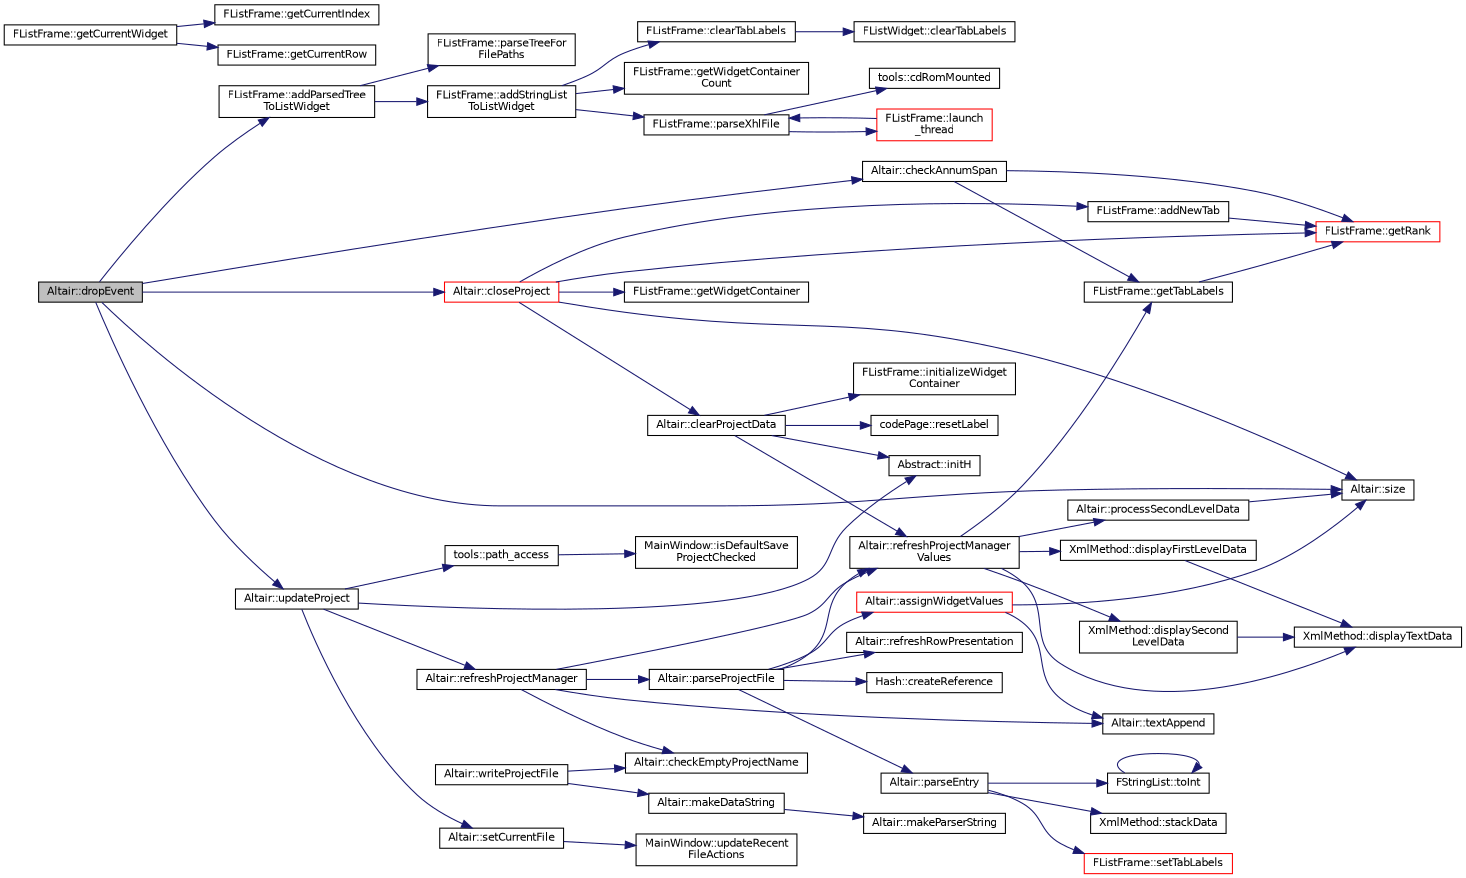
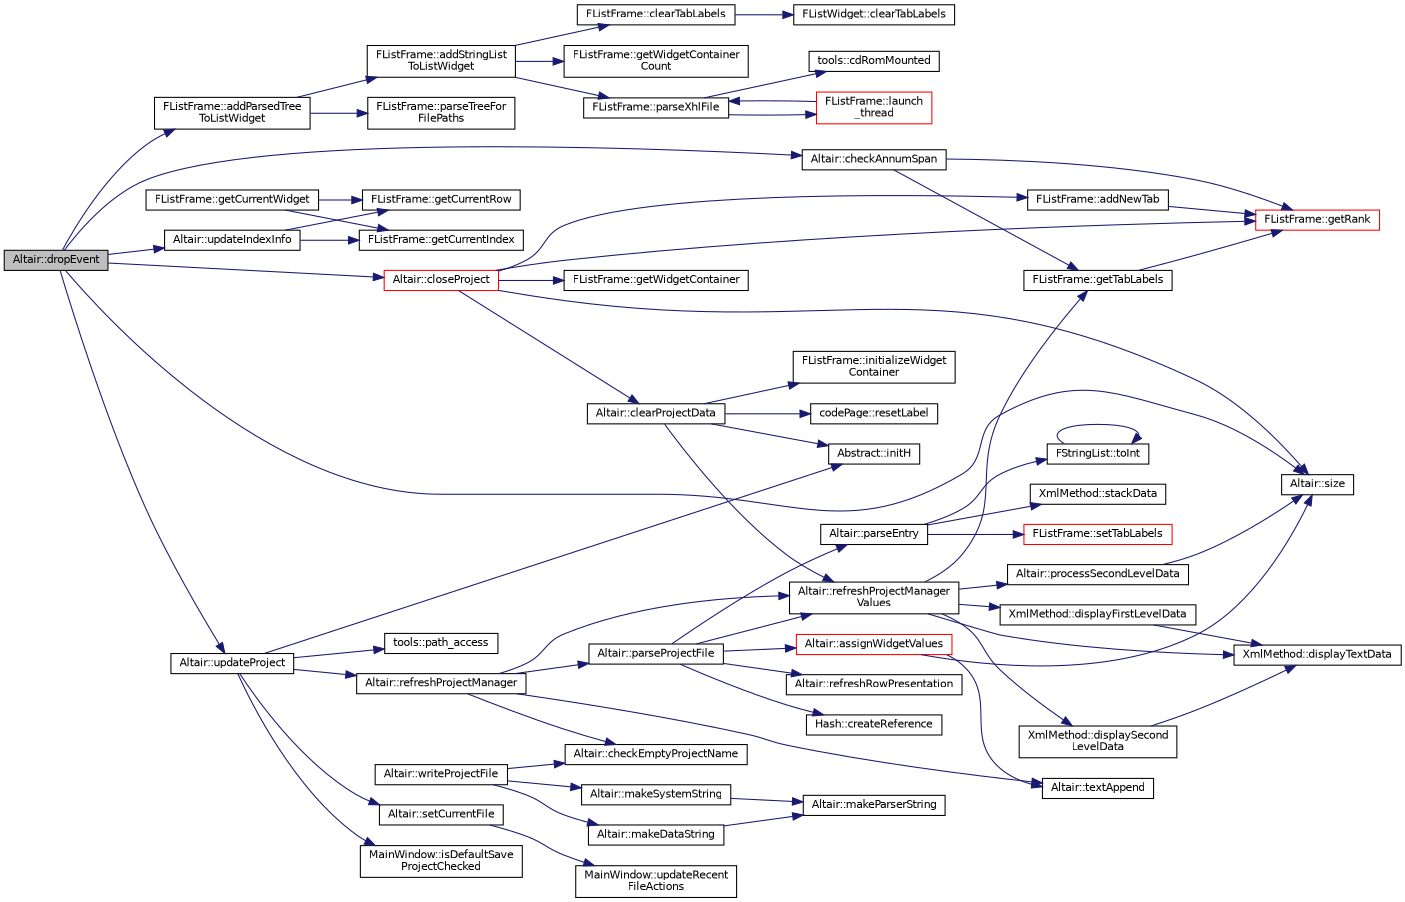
none -> (232, 240)
(592, 554) -> (291, 766)
none -> (656, 795)
